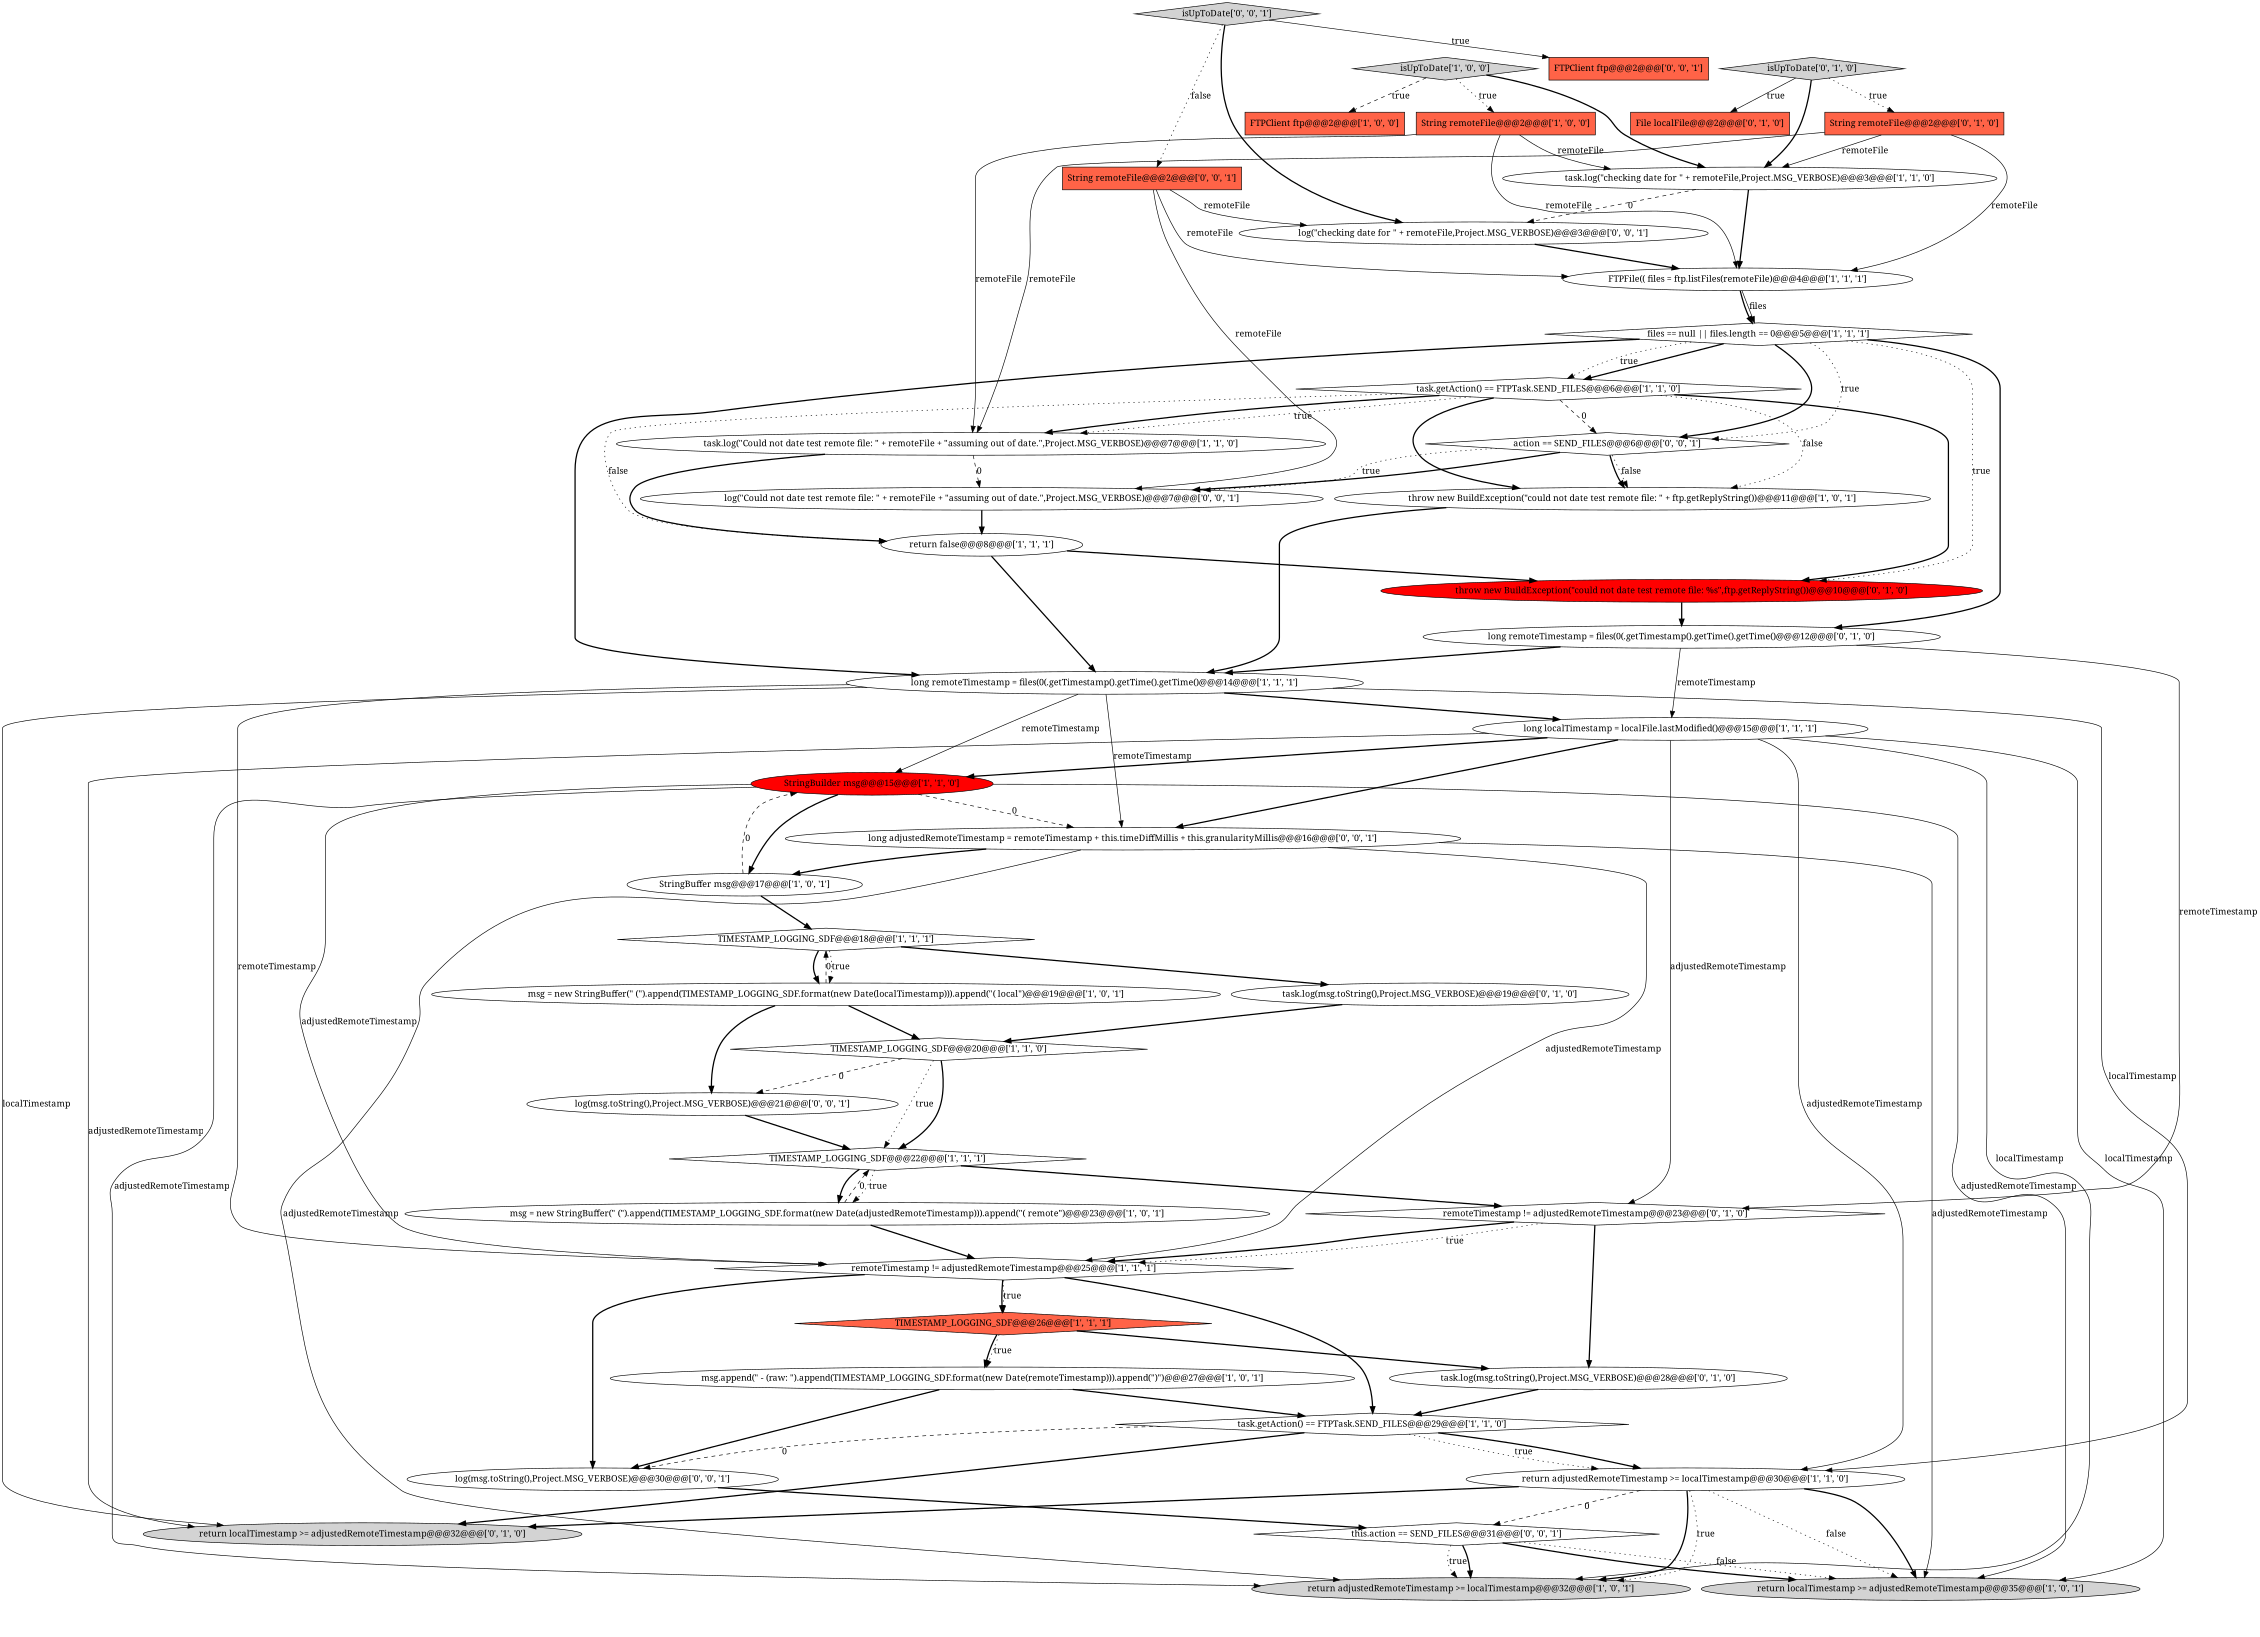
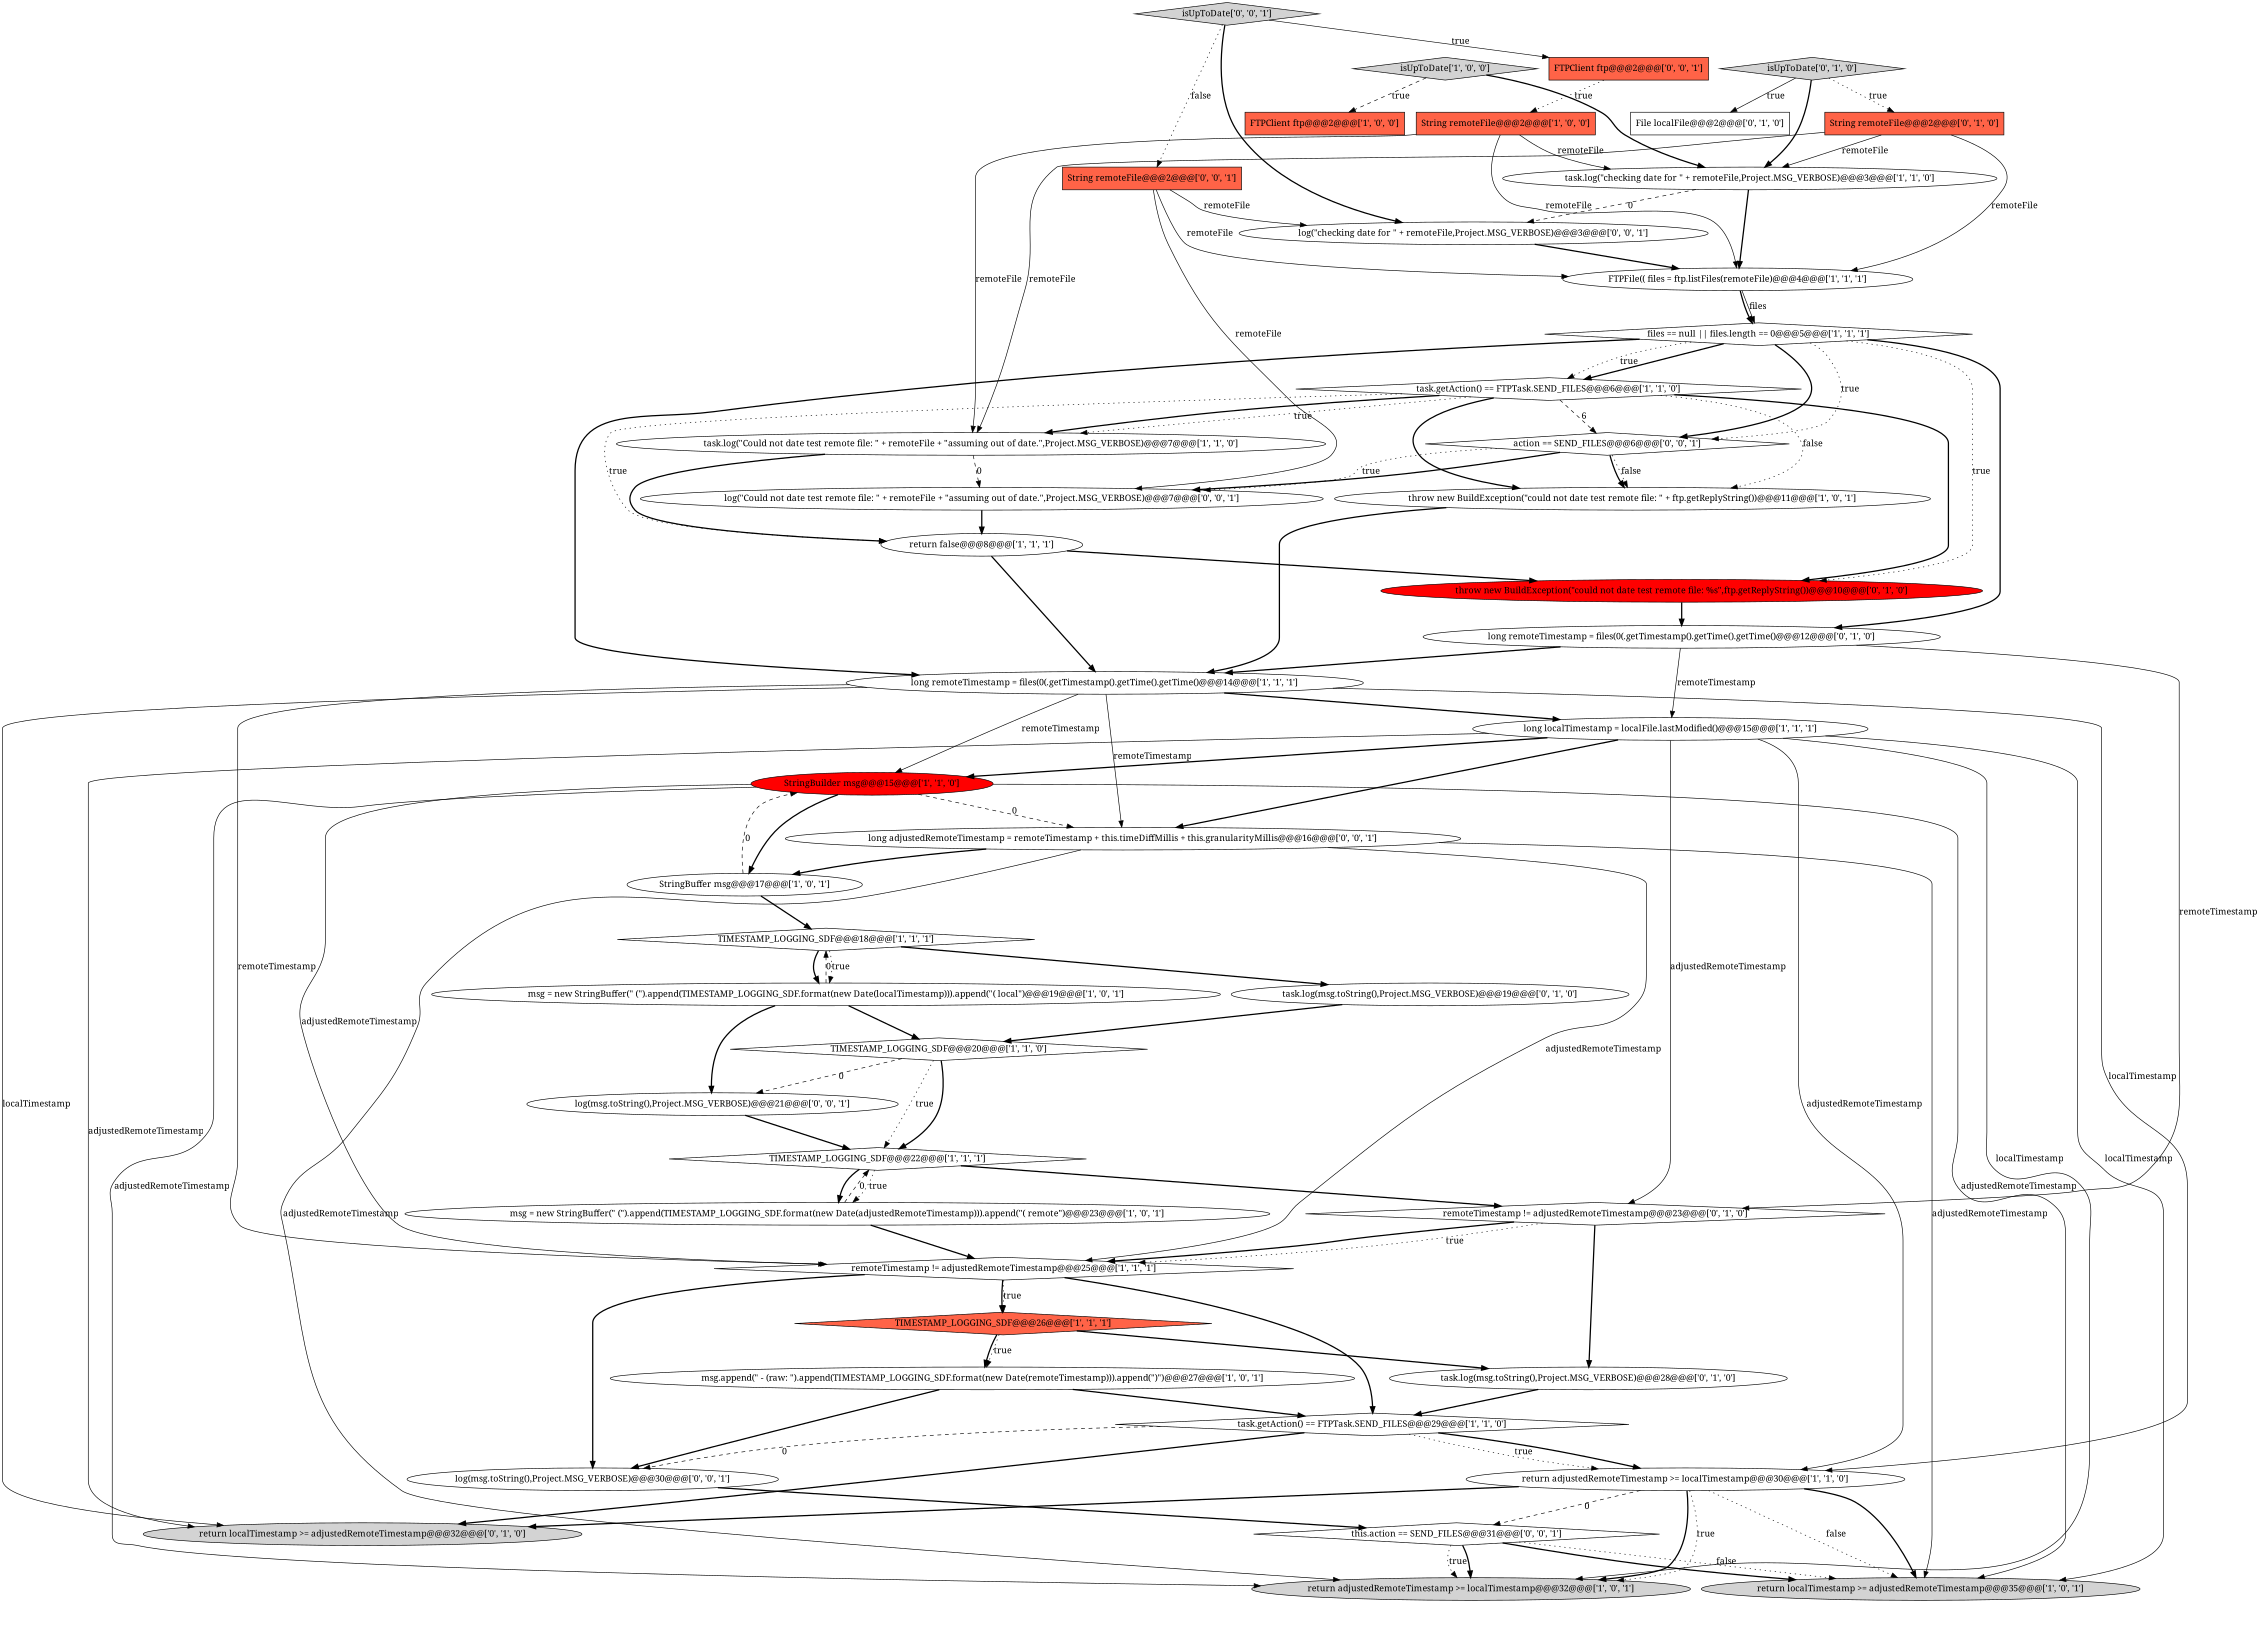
(1472, 93) -> (1572, 94)
(1710, 124) -> (1710, 124)
(1584, 416) -> (1584, 416)
(618, 471) -> (618, 471)
